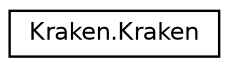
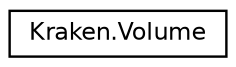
(114, 34) -> (118, 34)
